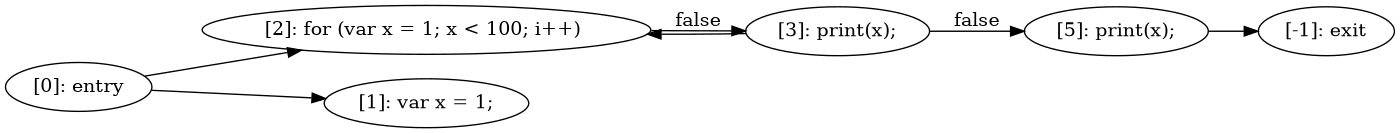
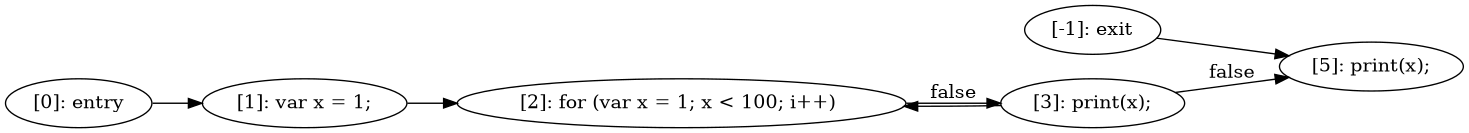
(1226, 31) -> (1216, 46)
(216, 64) -> (425, 103)
